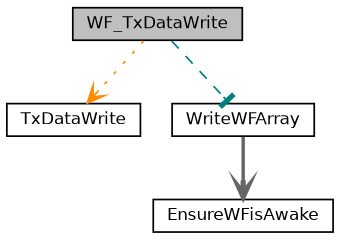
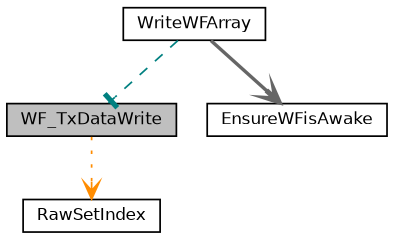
(198, 69) -> (146, 69)
(74, 120) -> (92, 216)
